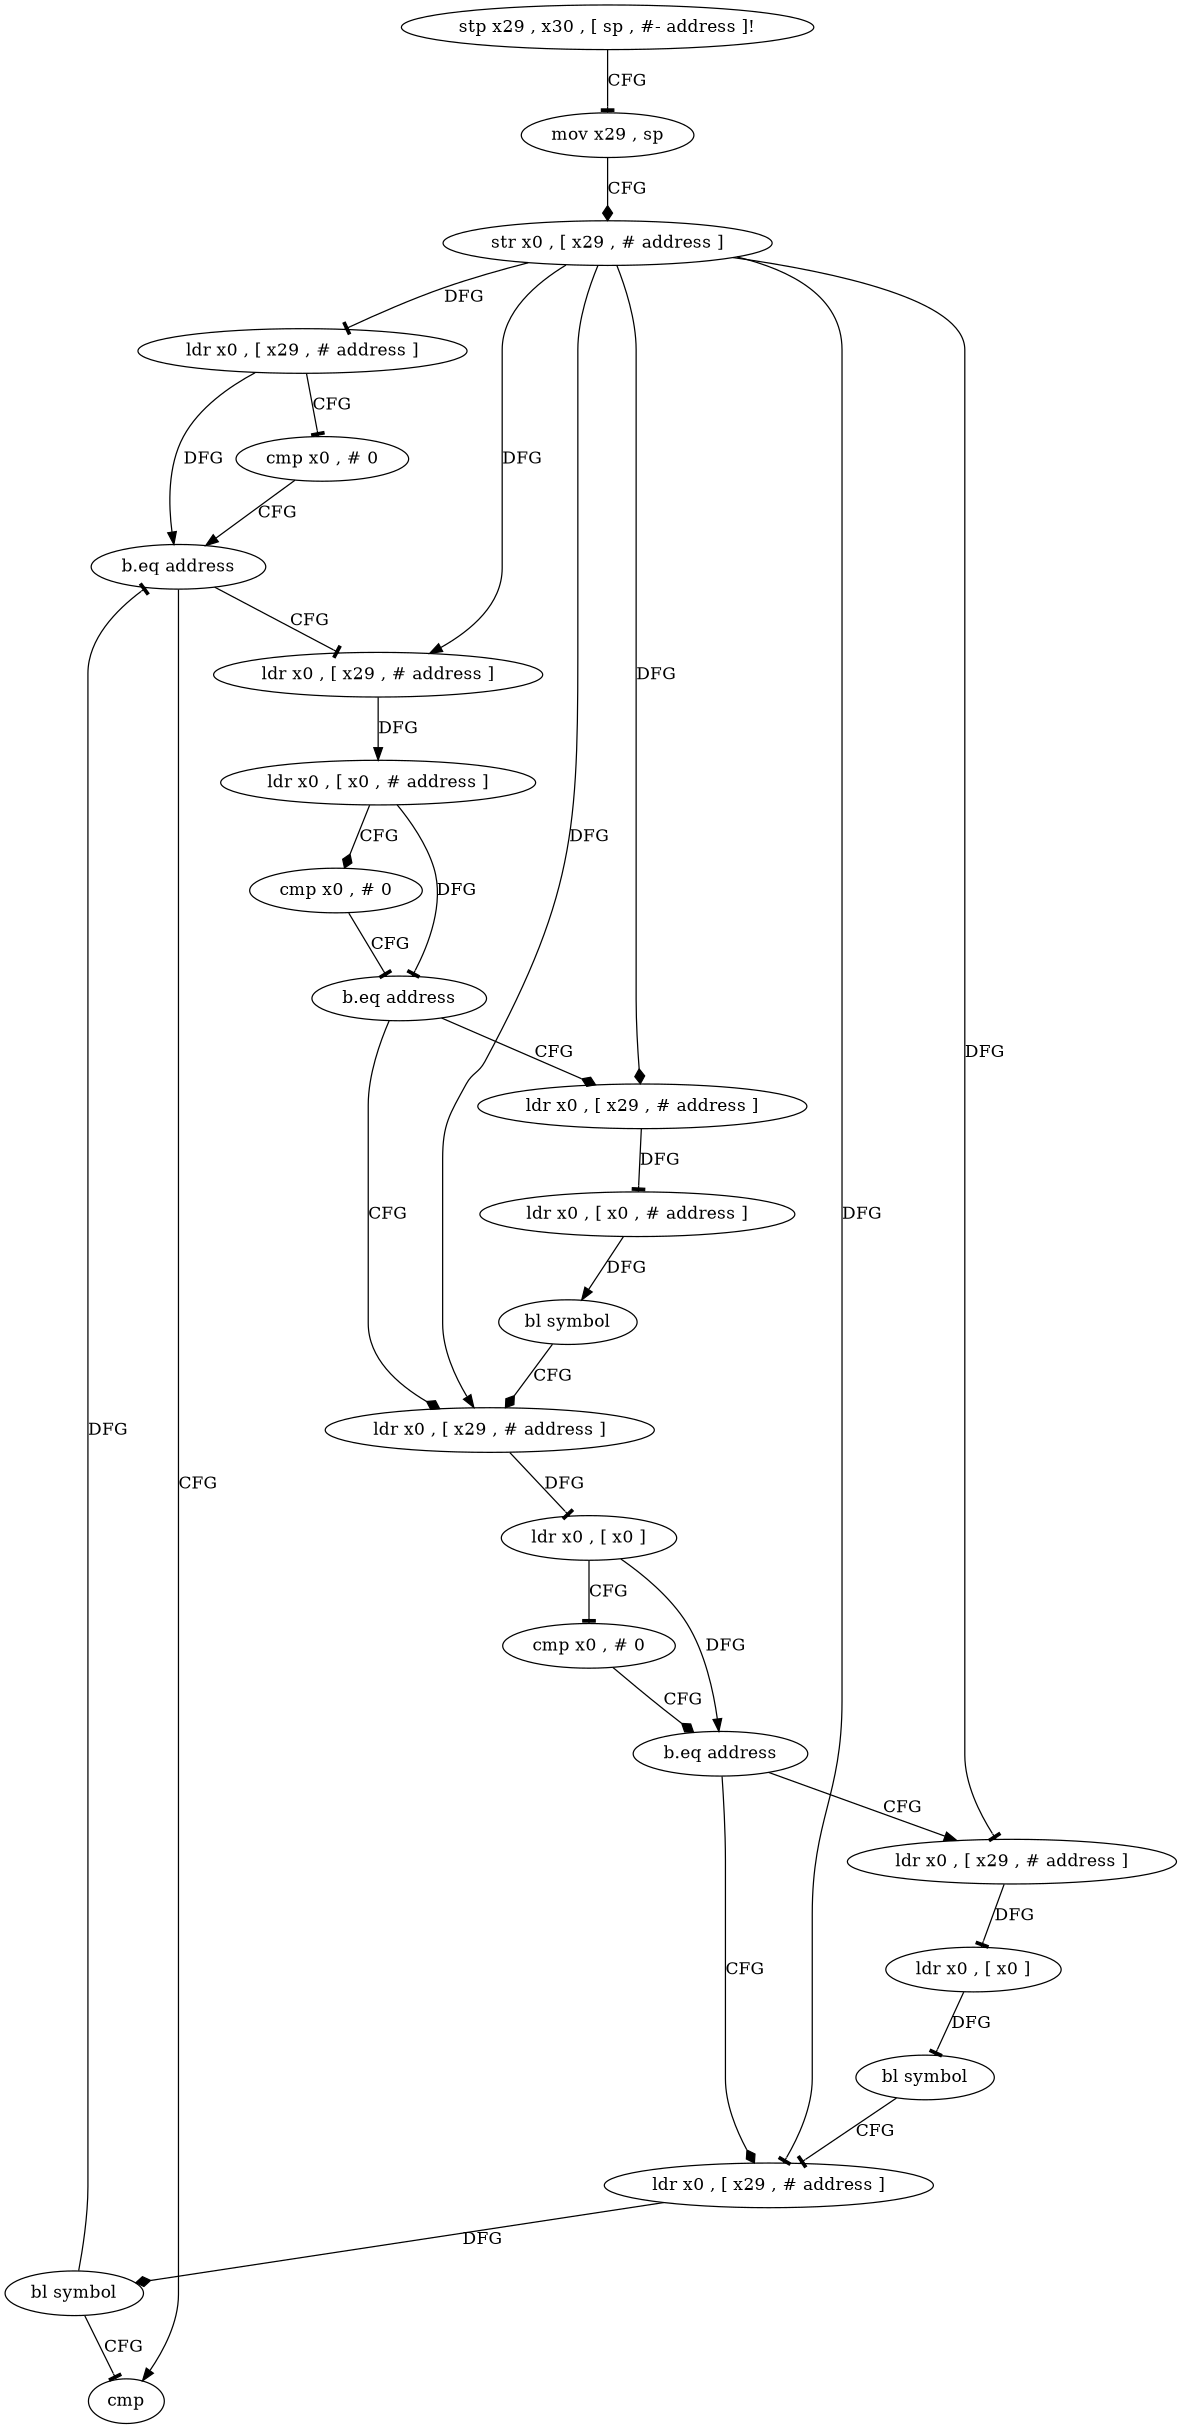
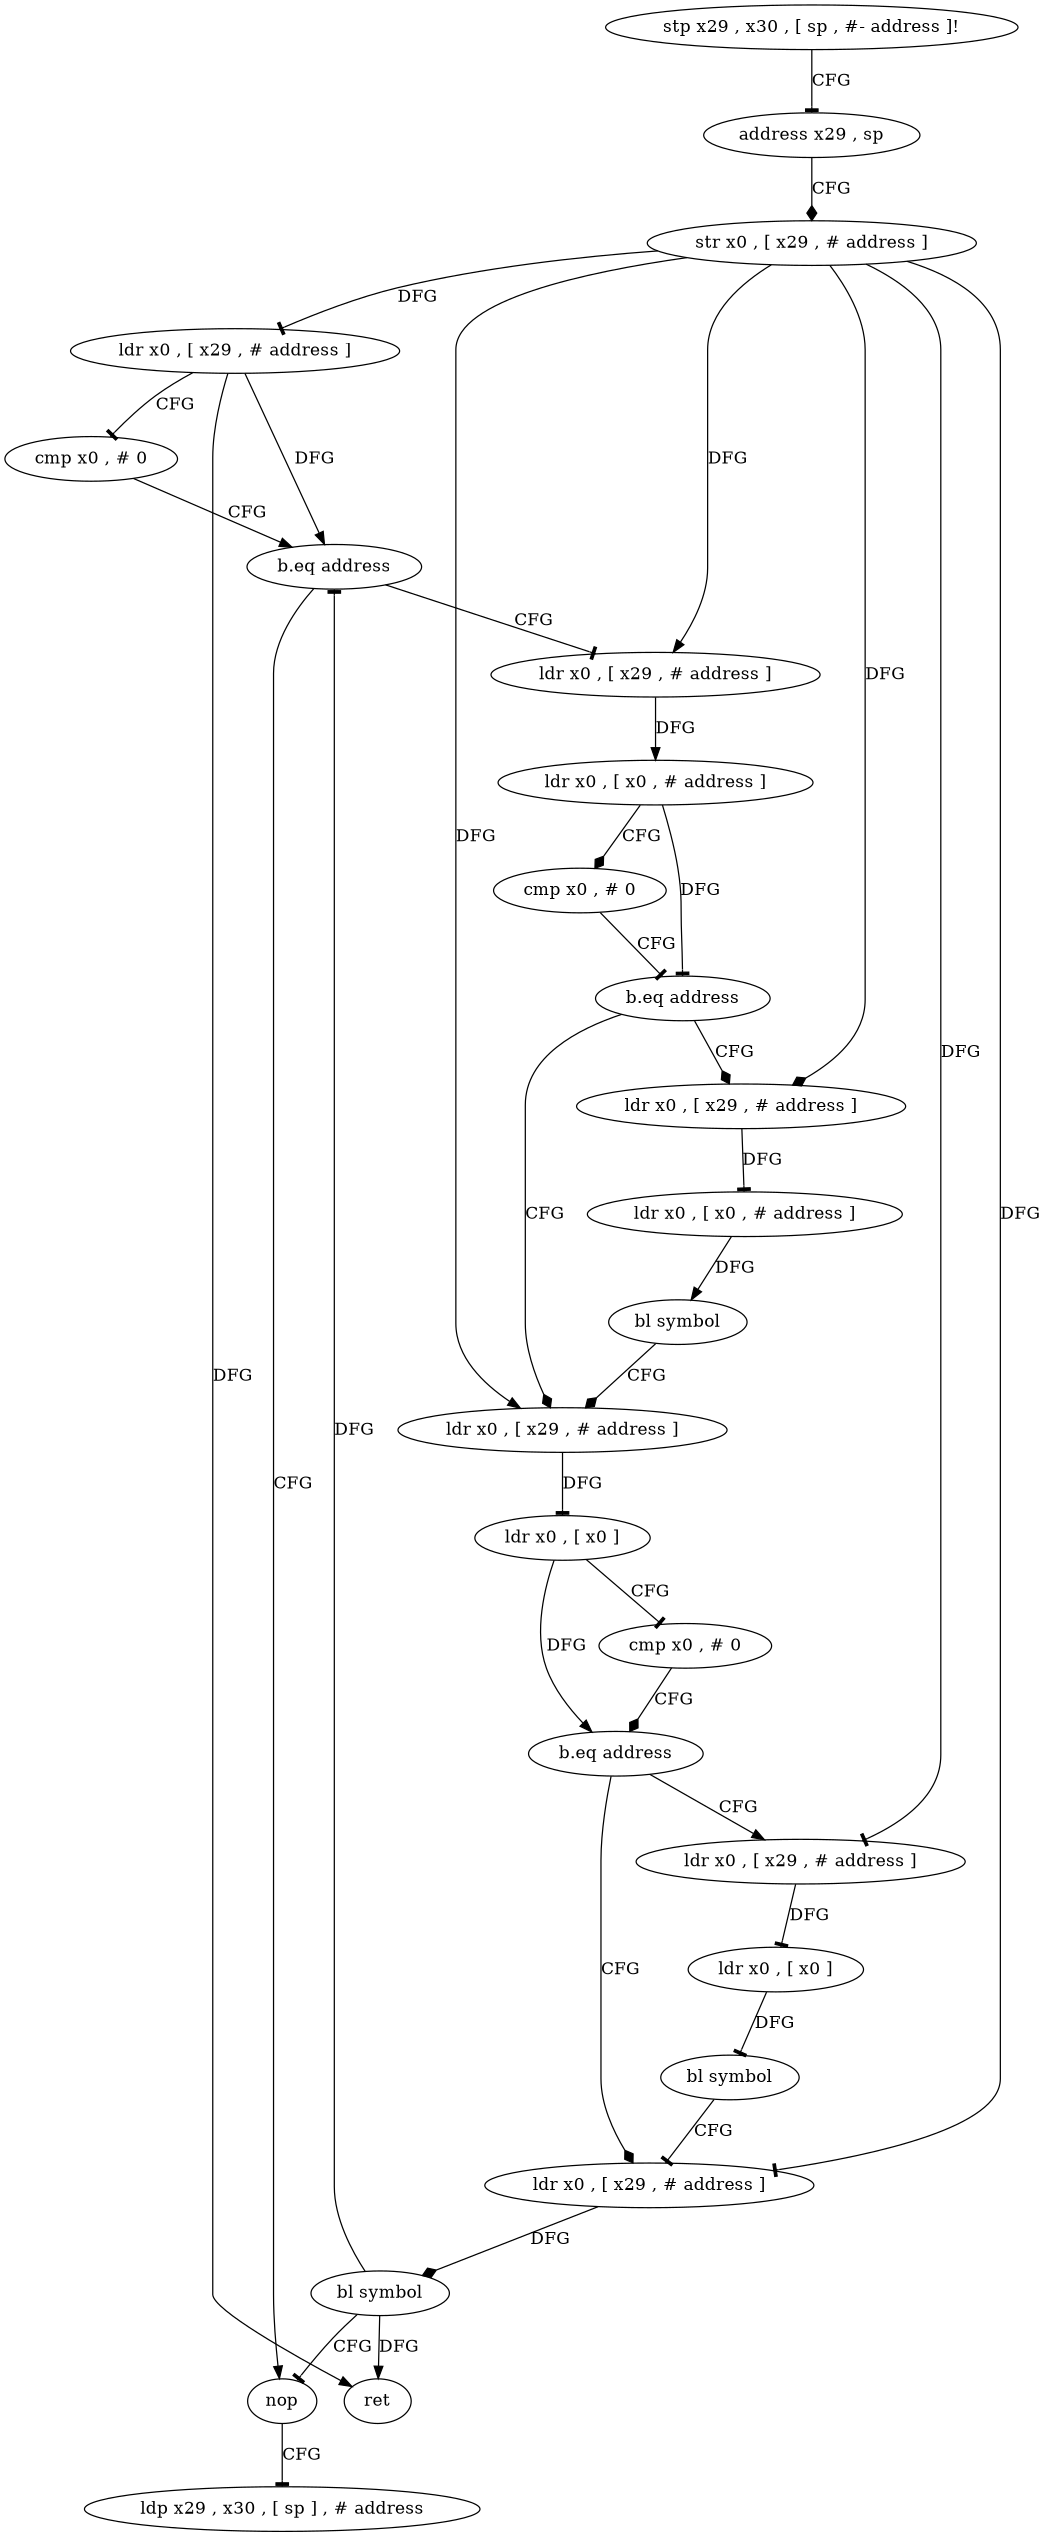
(608, 135) -> (812, 135)
(126, 2401) -> (282, 2401)
none -> (378, 2401)
none -> (282, 2509)
